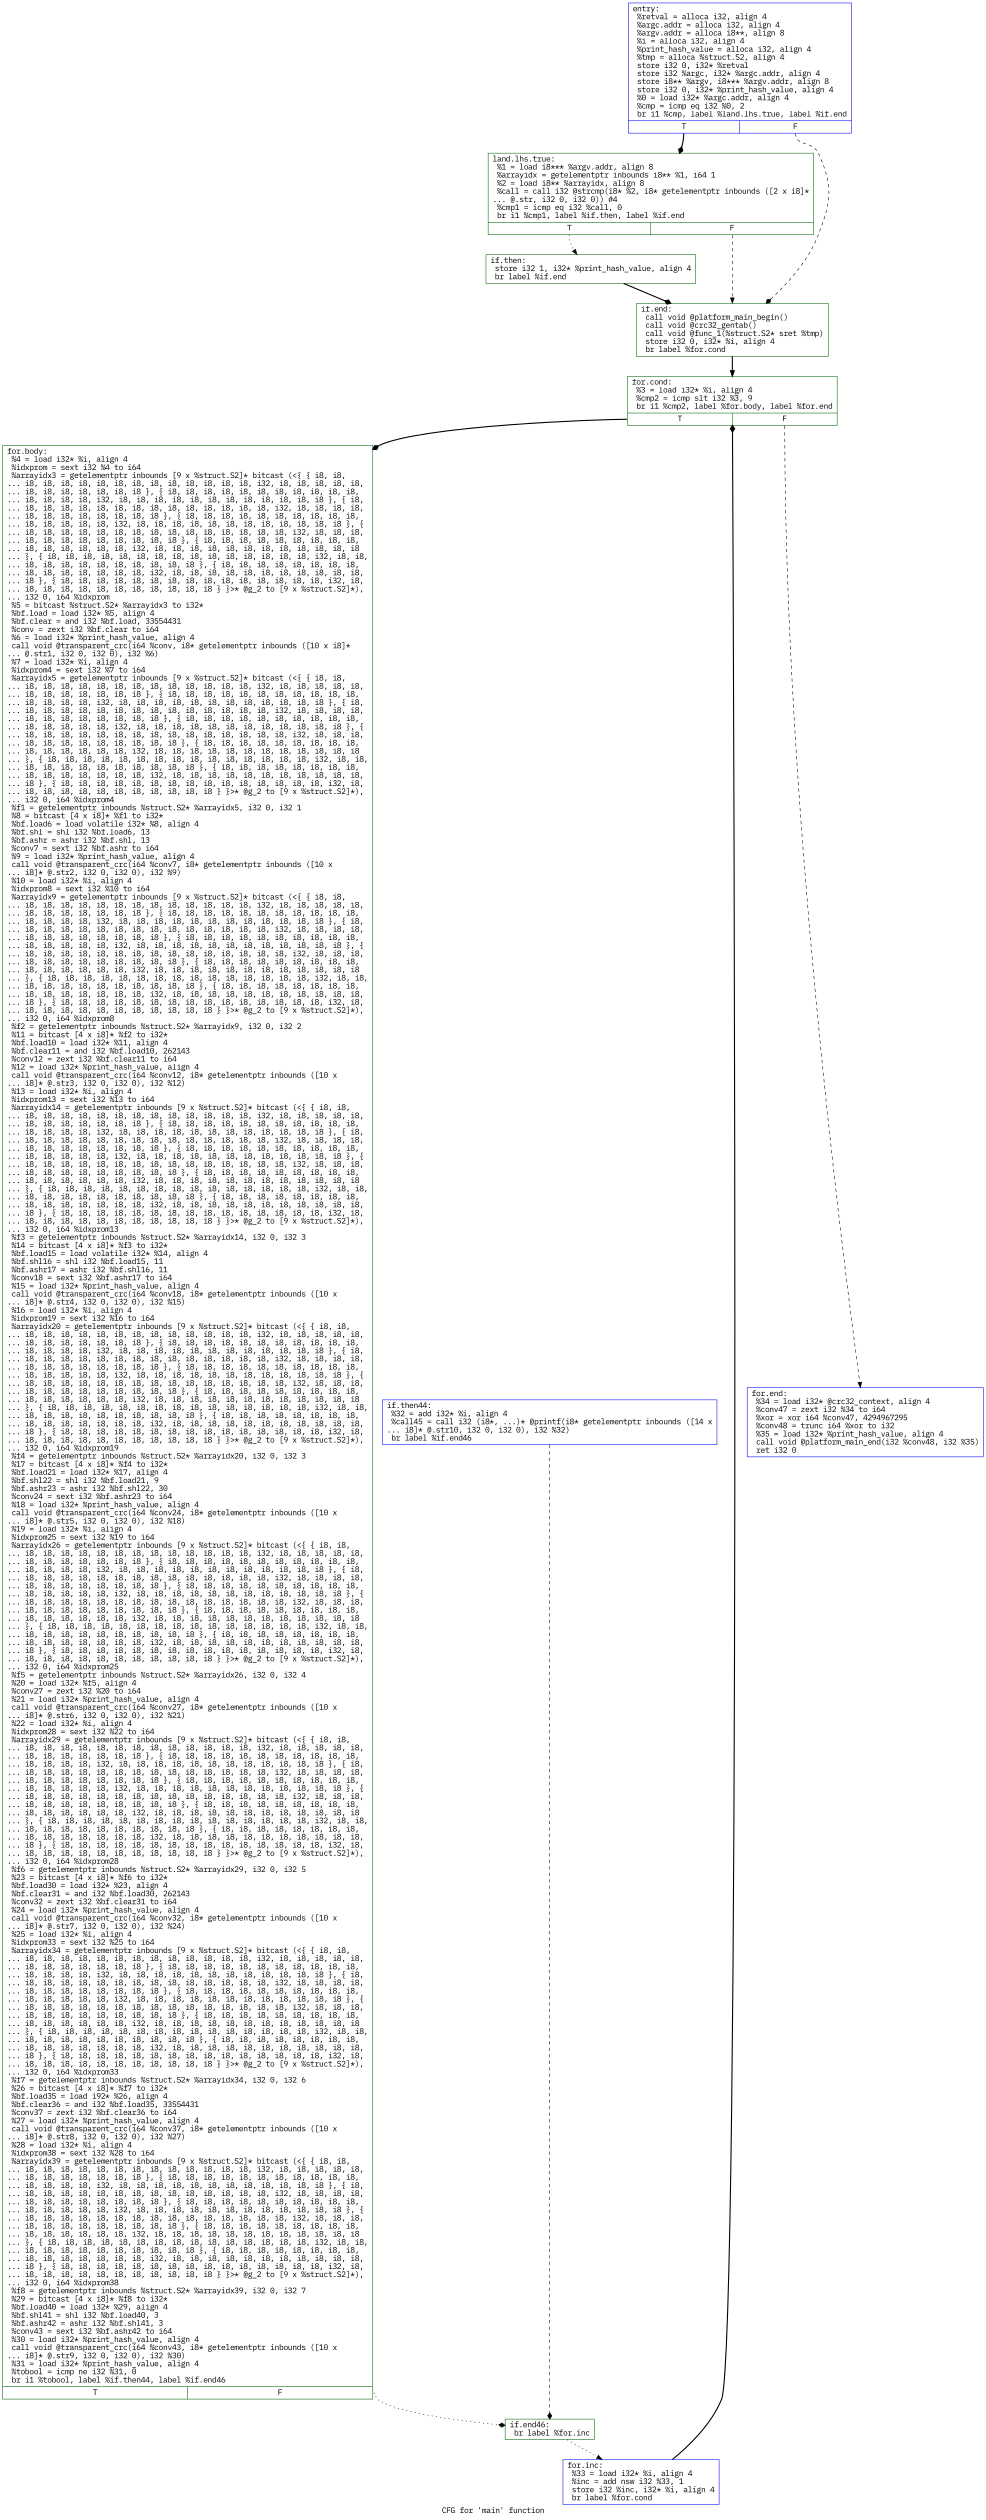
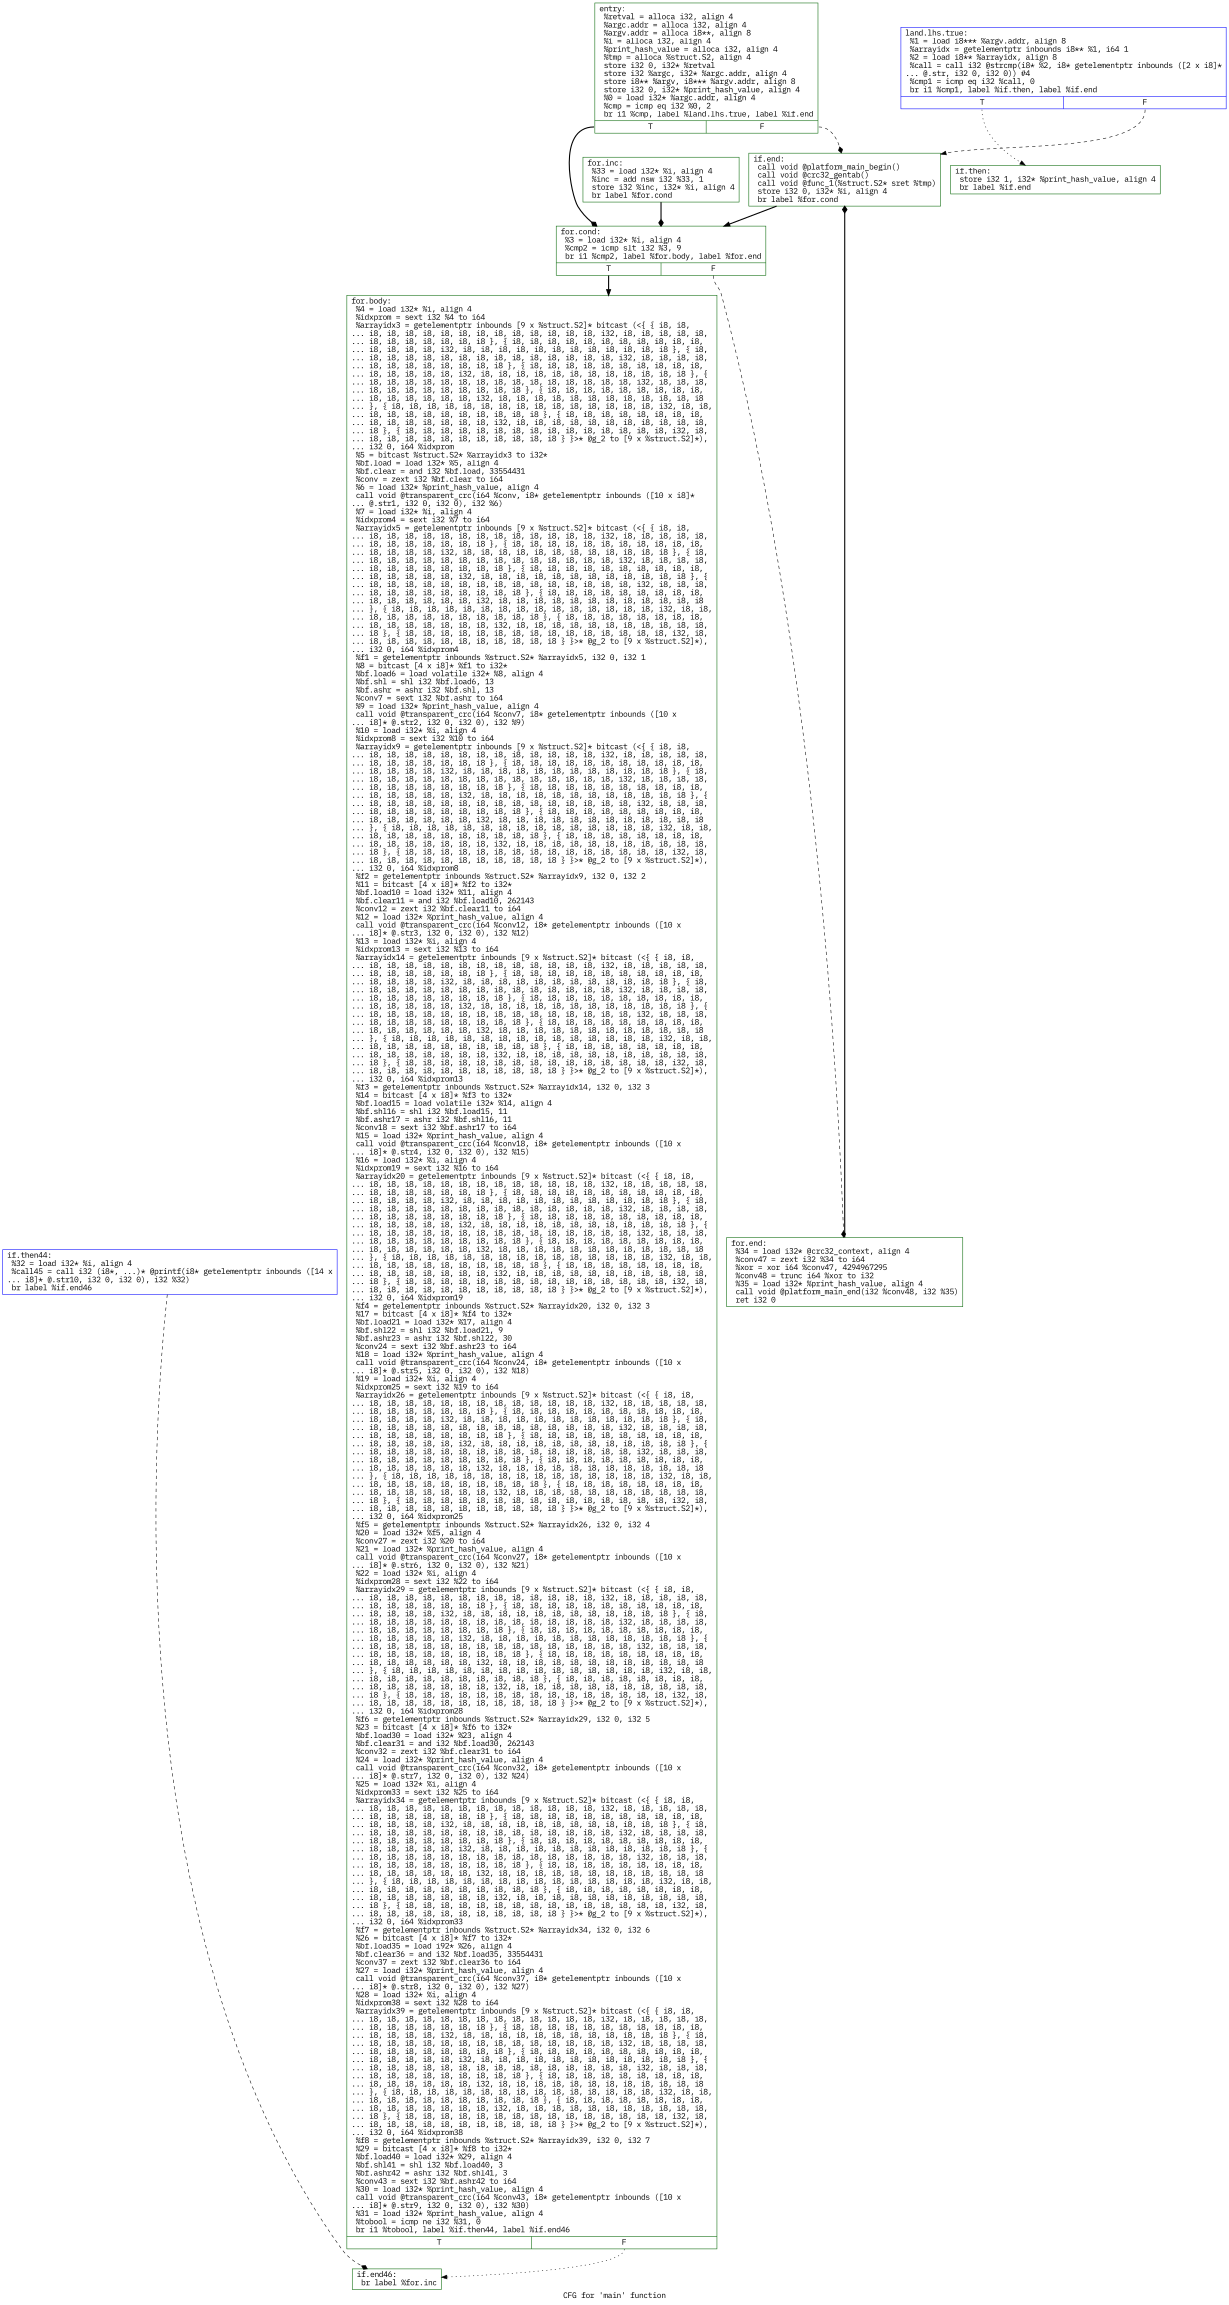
(740, 68) -> (706, 68)
(683, 140) -> (570, 171)
(651, 194) -> (1064, 68)
(644, 292) -> (845, 725)
(502, 426) -> (609, 283)
(808, 905) -> (805, 749)
(447, 1414) -> (70, 1264)
(865, 1422) -> (845, 1272)
(433, 2416) -> (538, 2271)
(582, 2448) -> none
(641, 2482) -> (661, 180)
